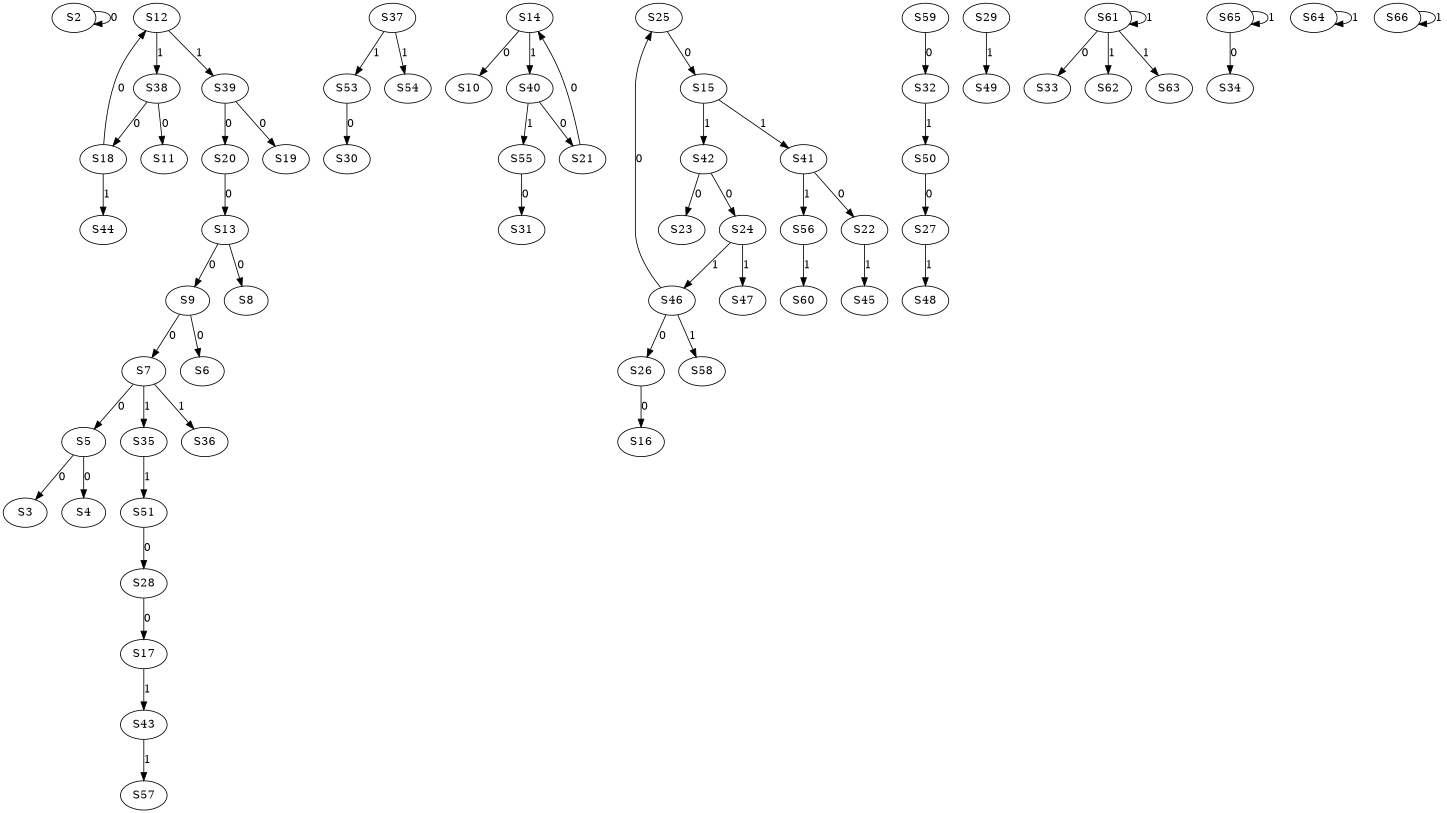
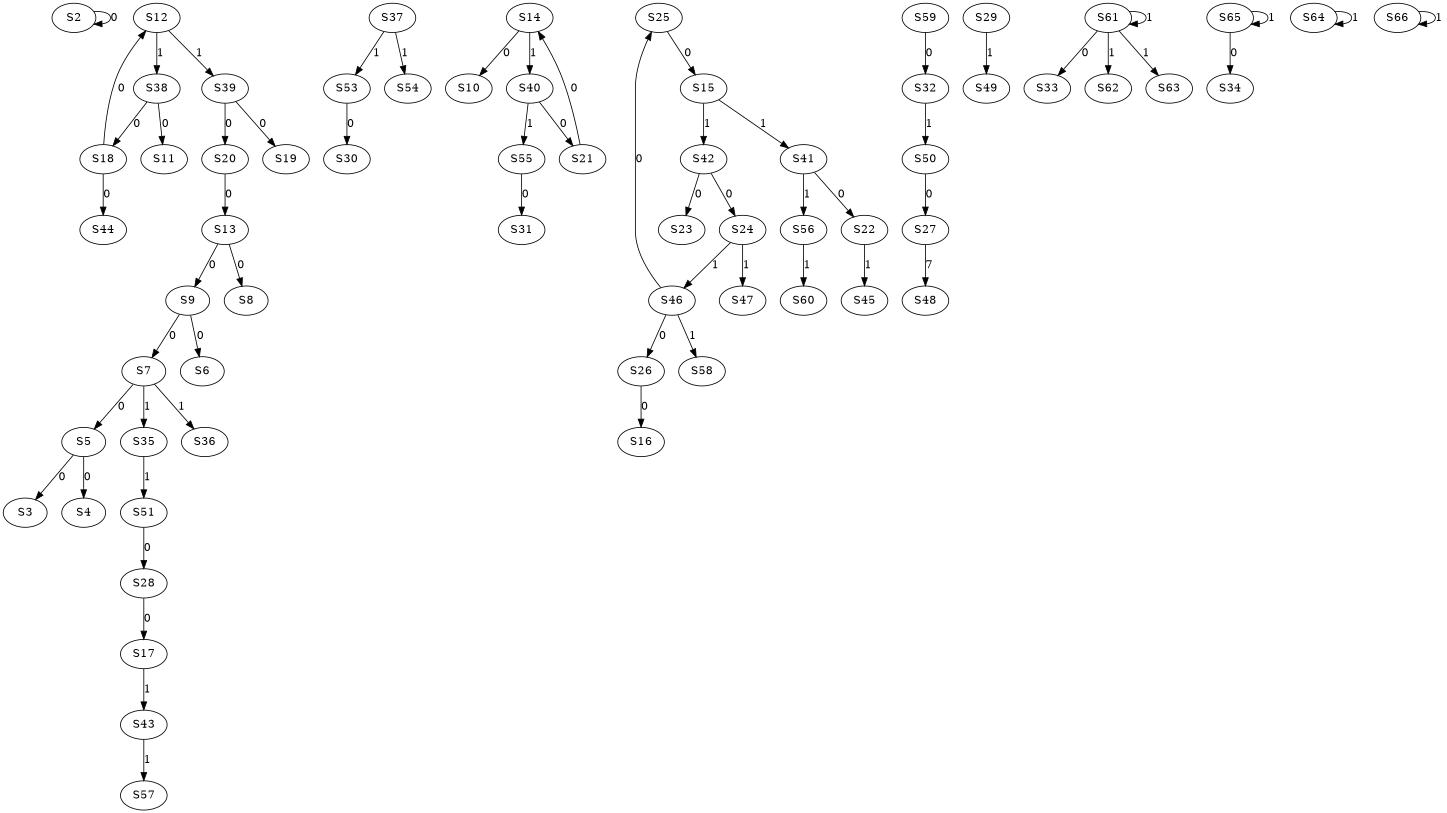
(107, 195) -> (107, 195)
(930, 265) -> (930, 265)
